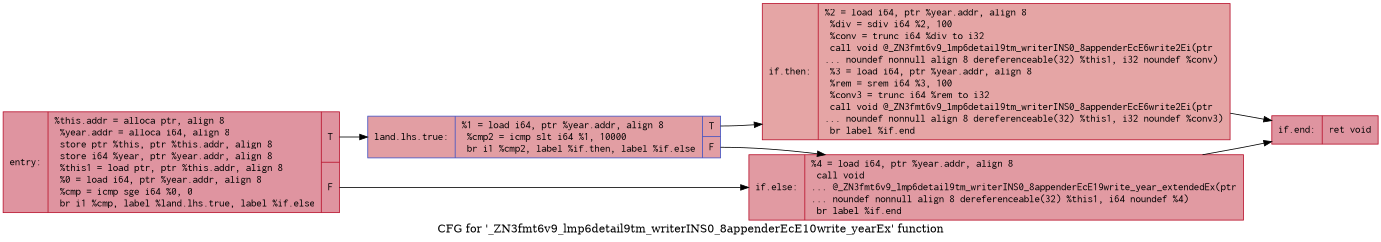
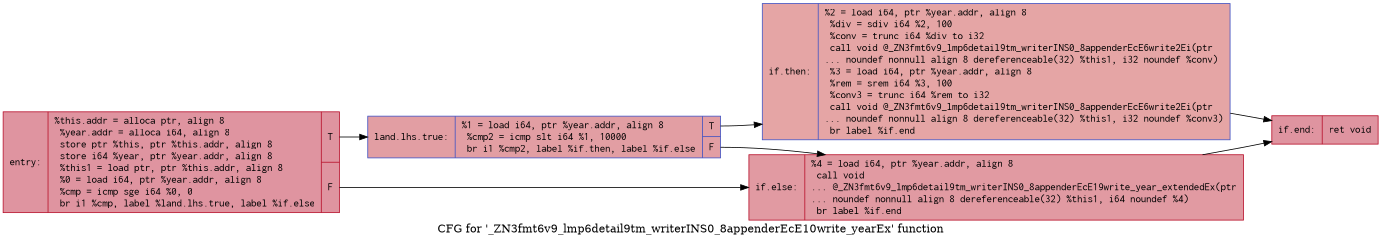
(996, 72) -> (996, 72)
